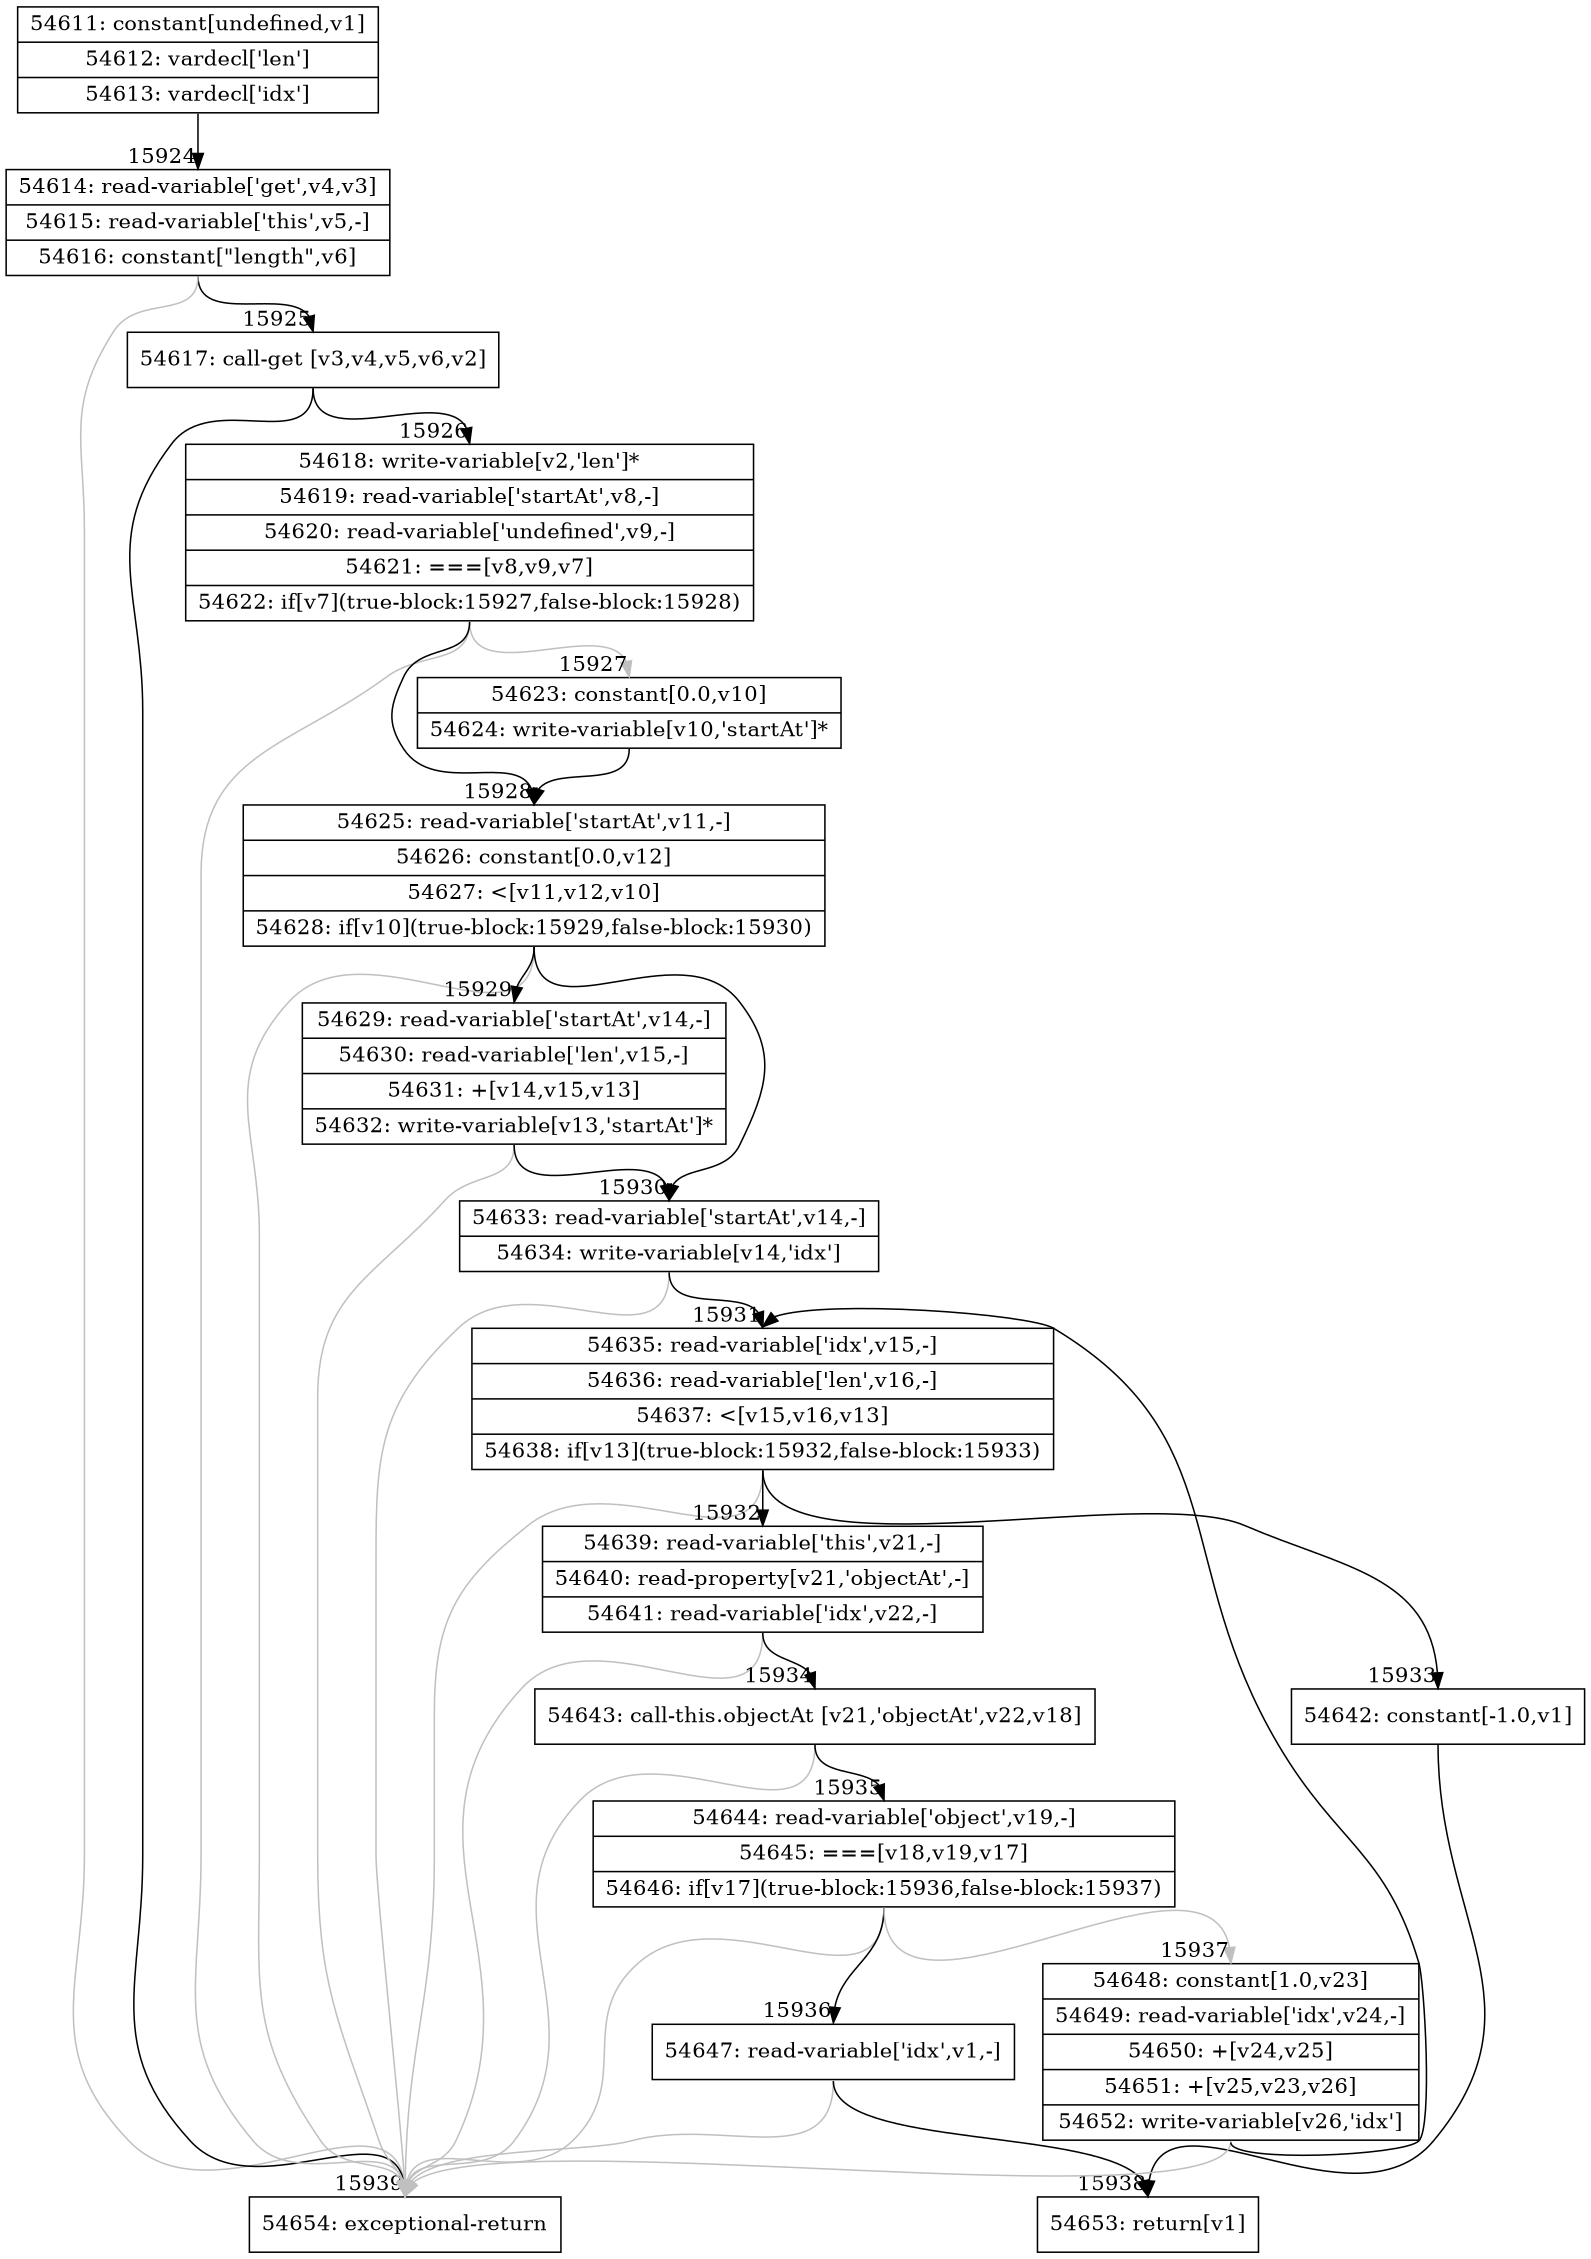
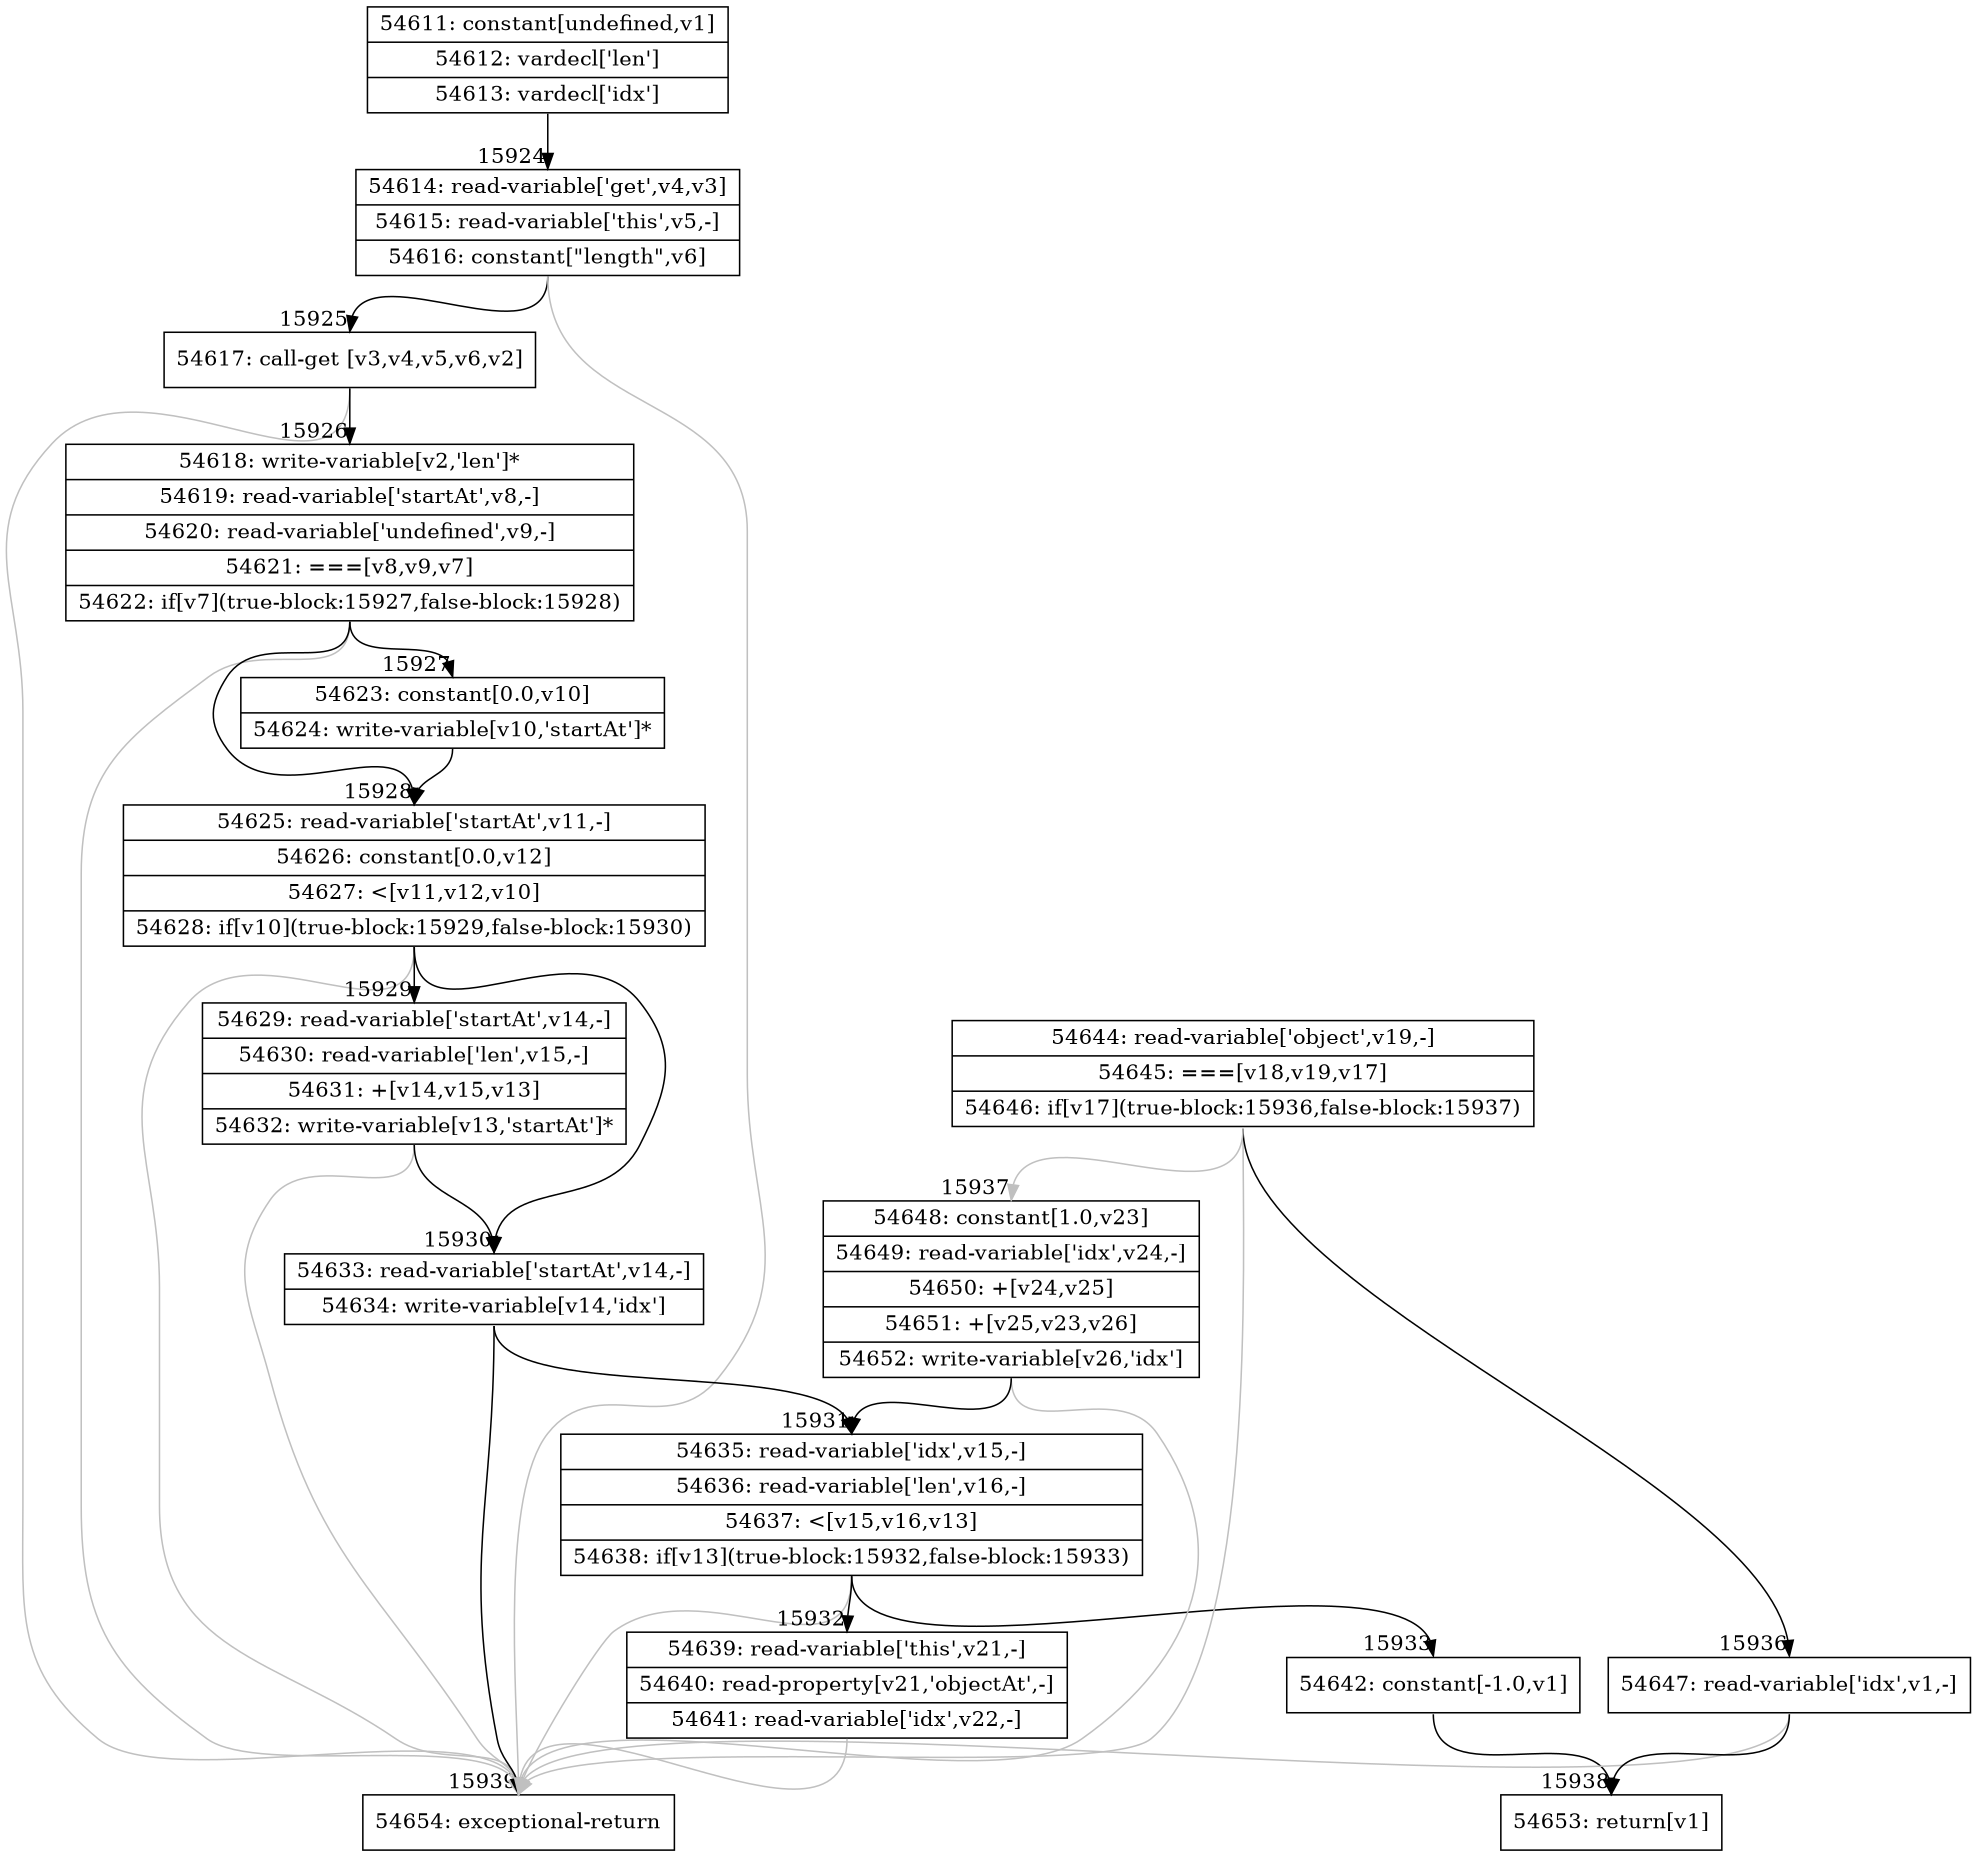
(542, 650) -> (393, 649)
(143, 1327) -> (23, 1140)
(376, 1621) -> (482, 1555)
(815, 1717) -> none
